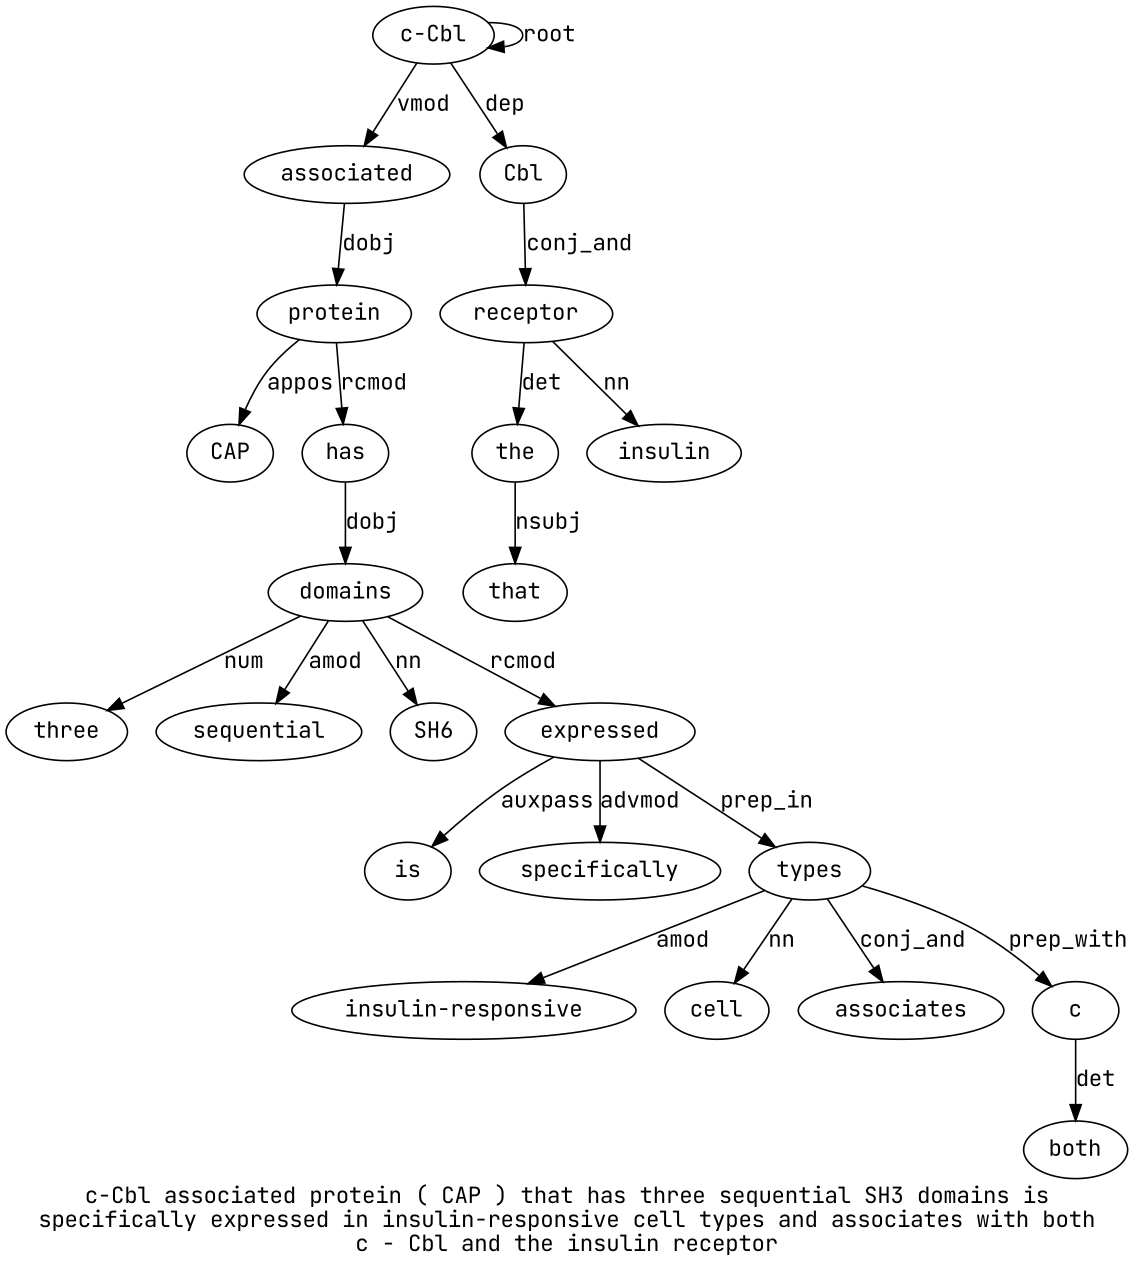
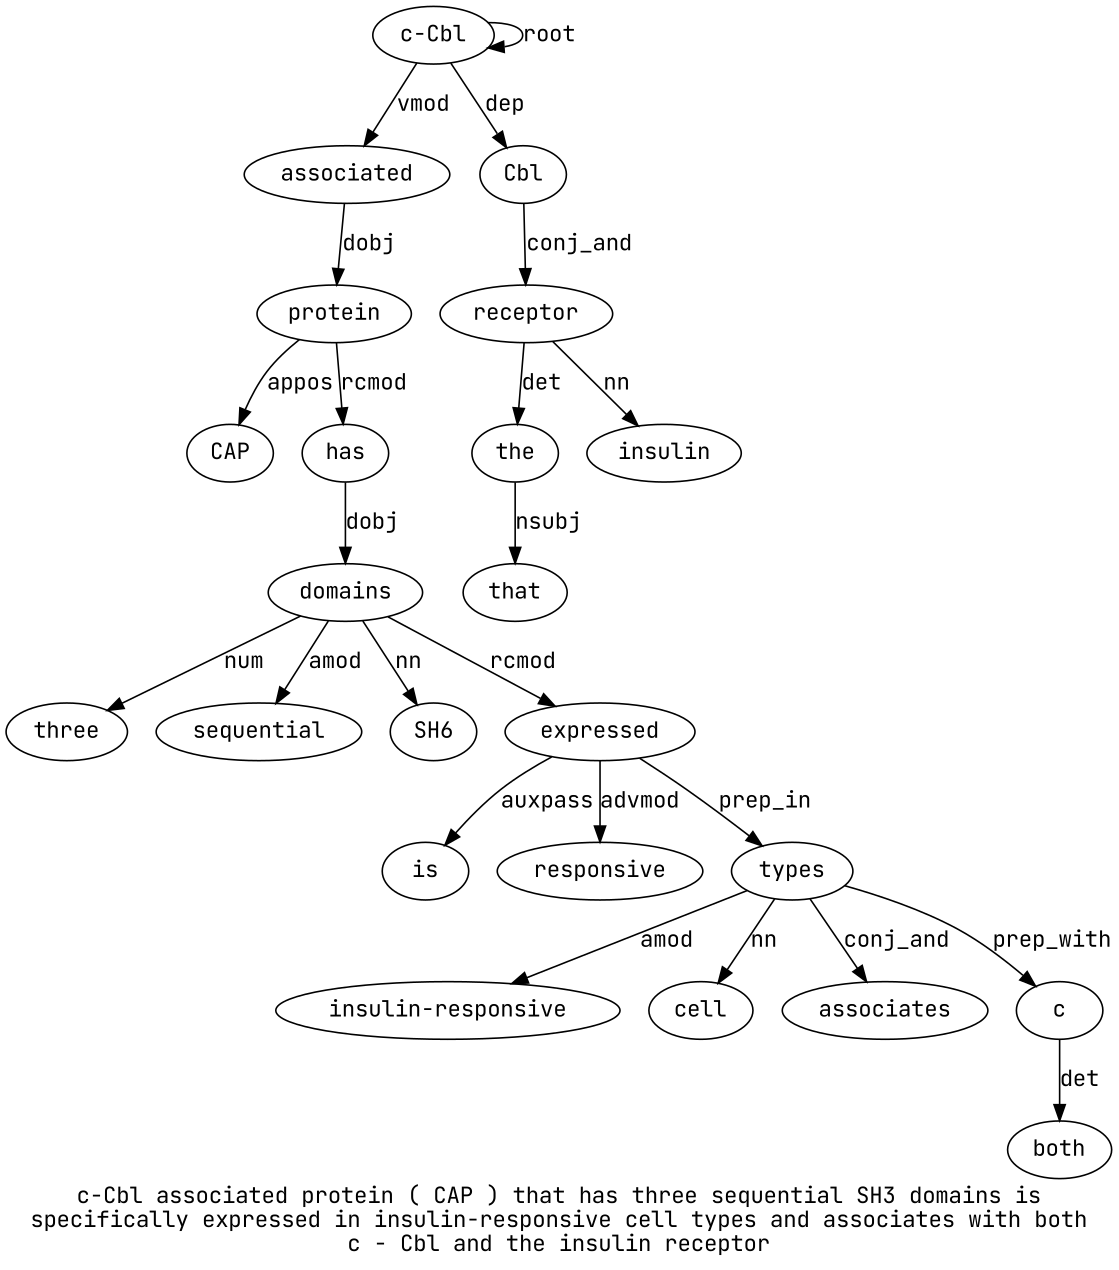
(600, 871) -> (600, 871)
